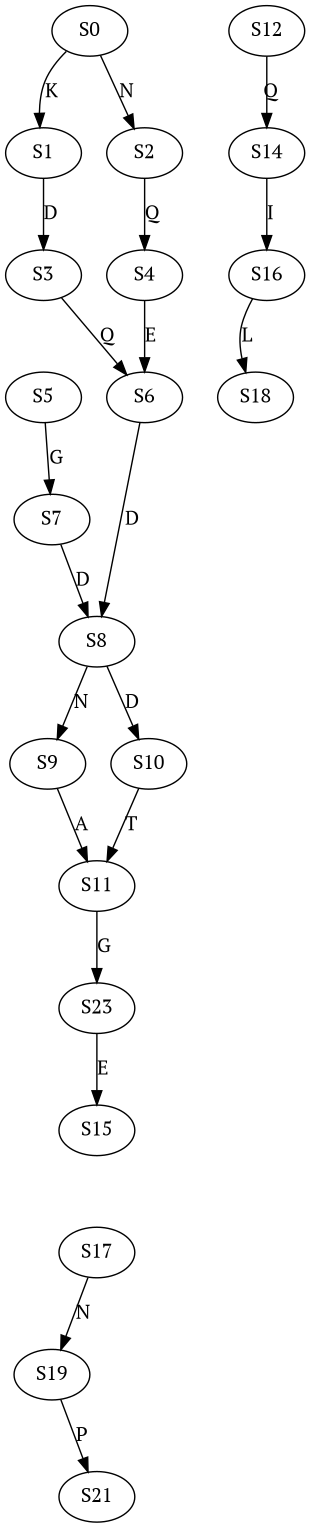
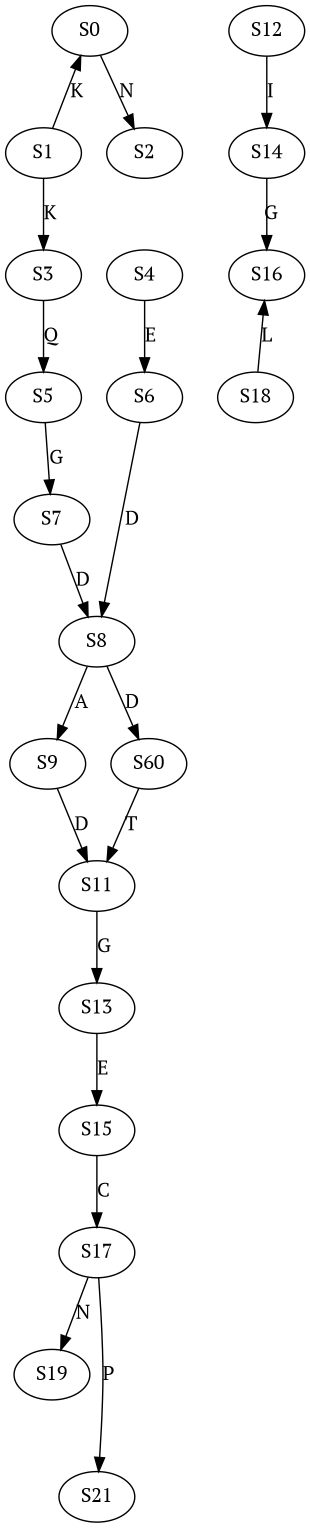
(46, 79) -> (64, 99)
(271, 92) -> (271, 92)
(145, 207) -> none
(51, 214) -> (51, 214)
(271, 214) -> (271, 214)
(241, 328) -> (261, 343)
(90, 331) -> (44, 329)
(81, 703) -> (81, 703)
(149, 764) -> (149, 764)
(81, 825) -> (81, 825)
(97, 1008) -> (97, 1008)
none -> (97, 1184)
(72, 1429) -> (103, 1368)
